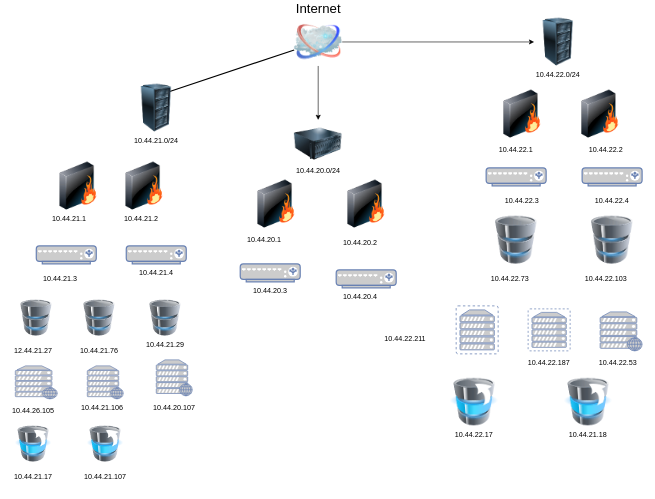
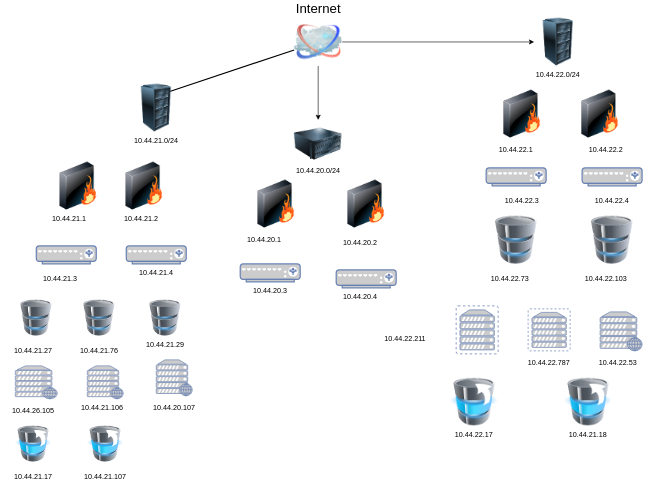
(33, 351) -> (33, 351)
(549, 363) -> (549, 363)
